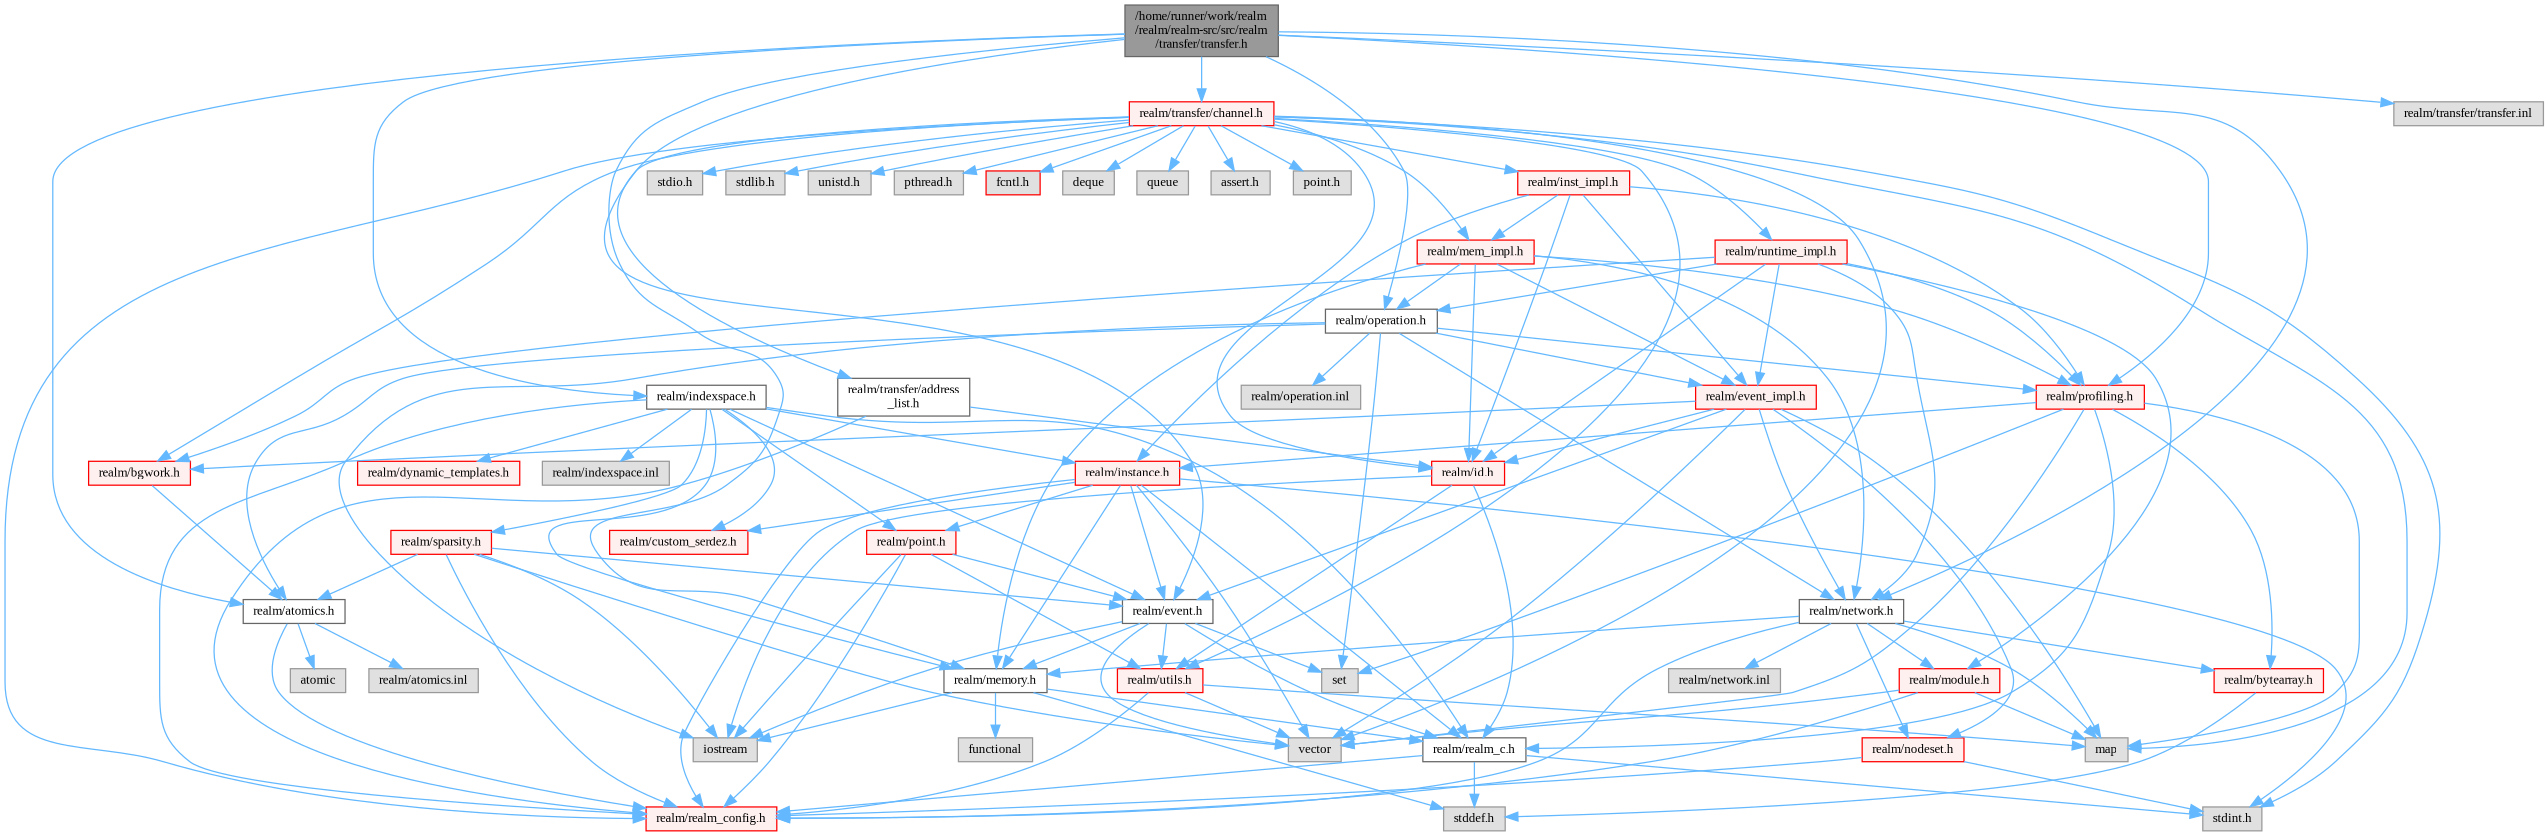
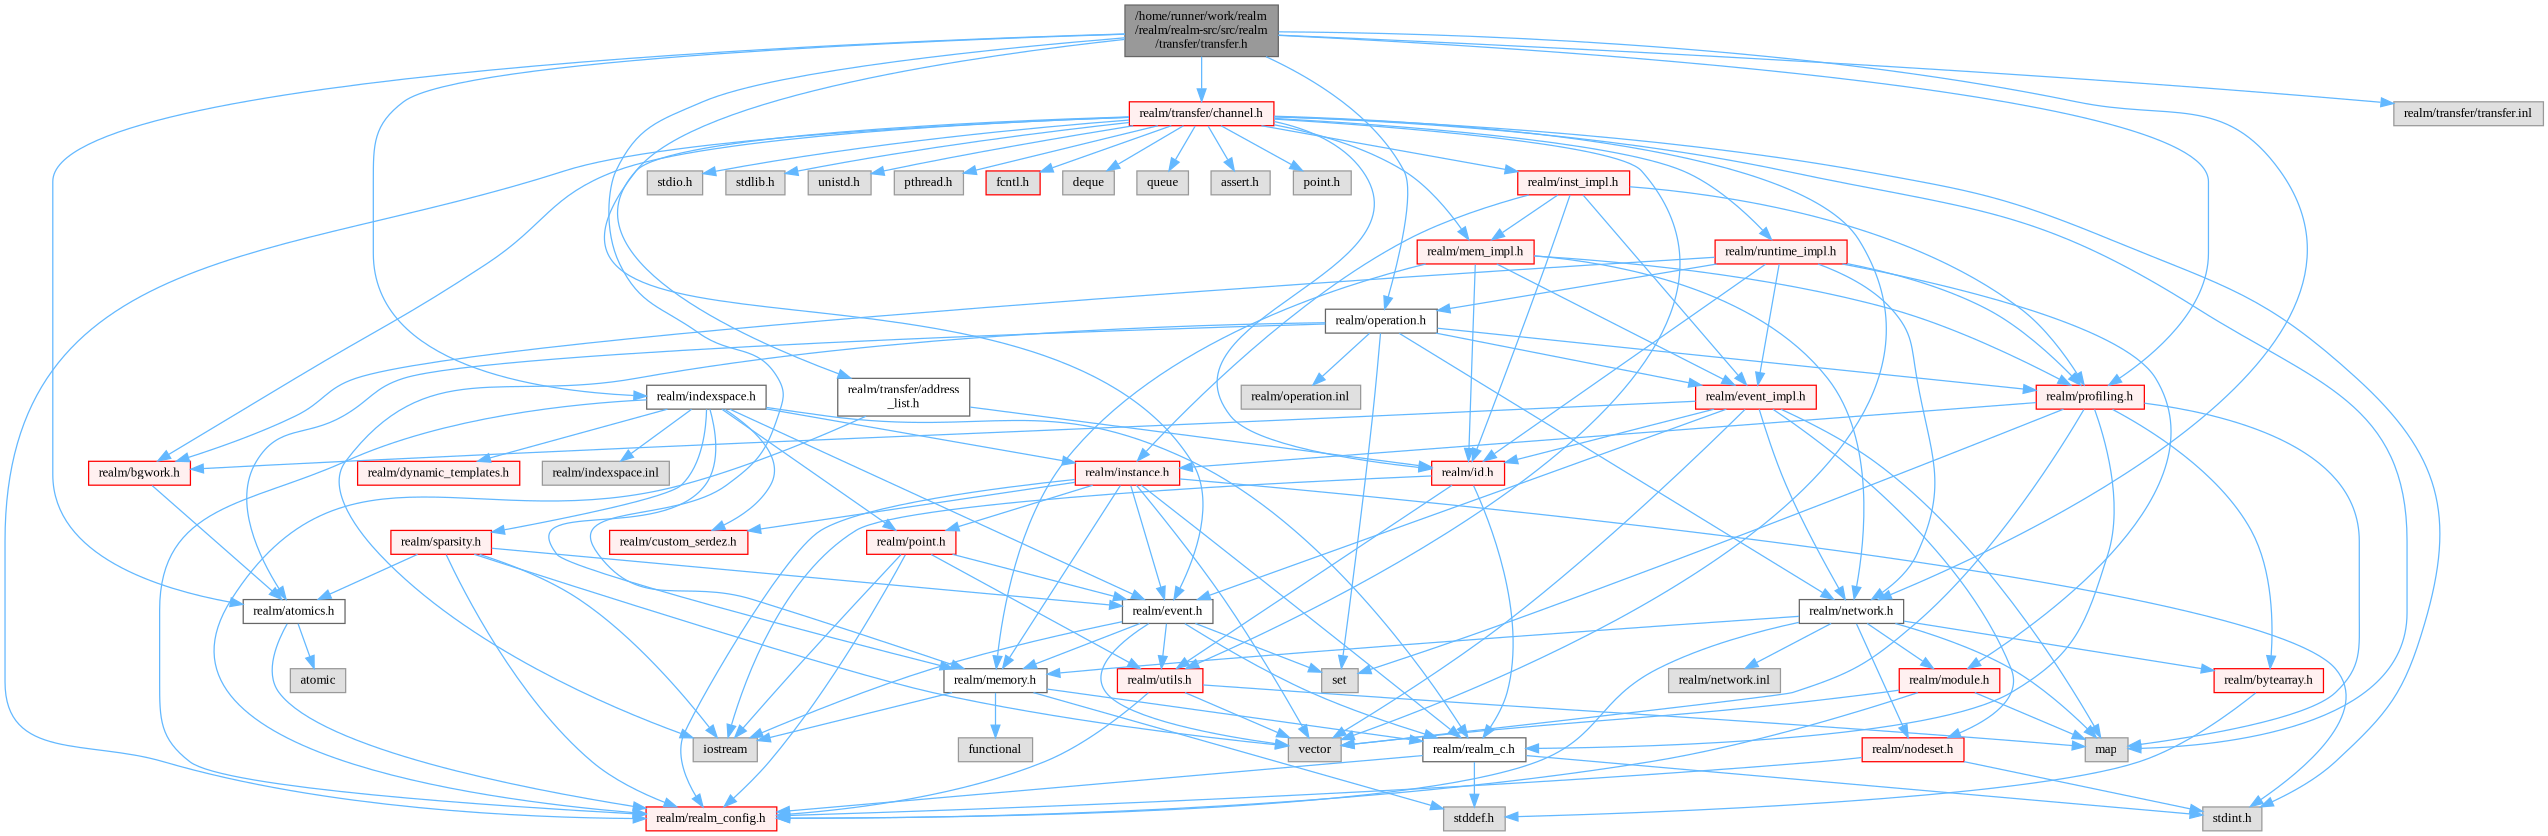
(1433, 284) -> none
(424, 681) -> none
